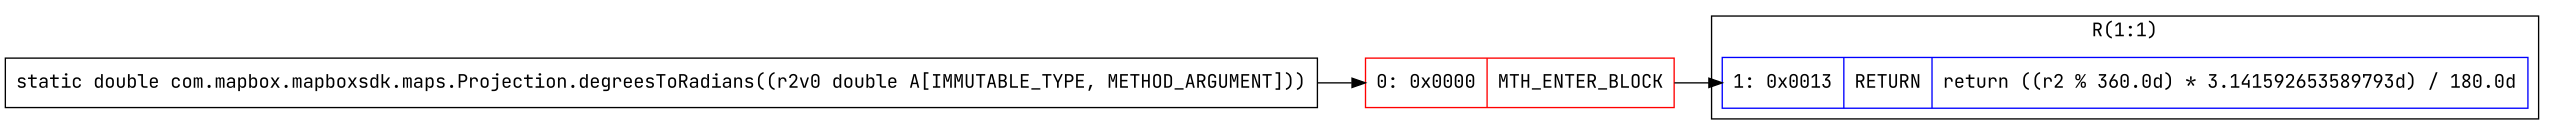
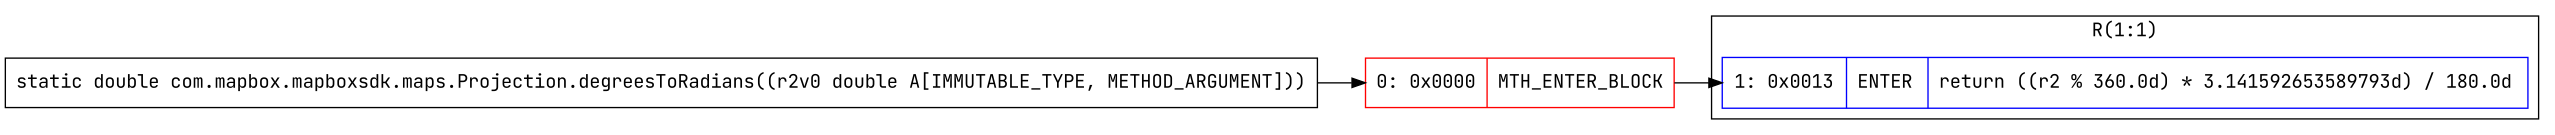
(1888, 82) -> (1885, 82)
